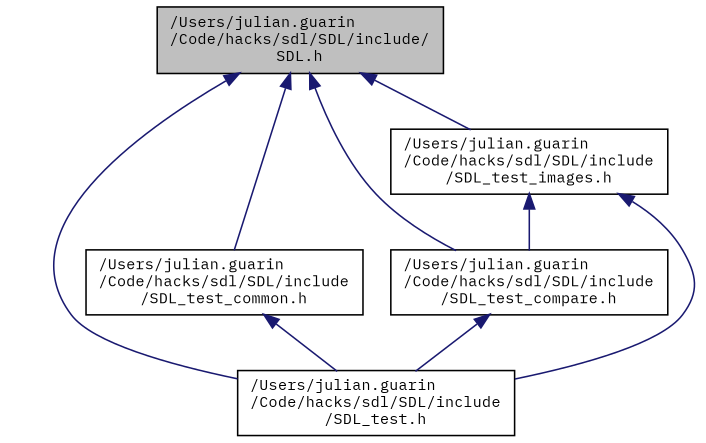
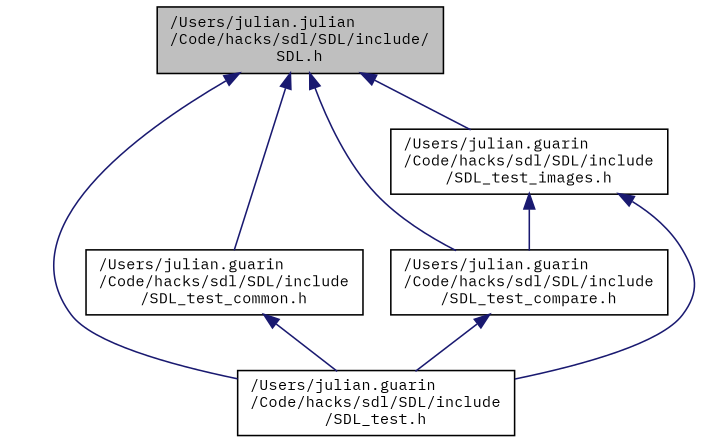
(300, 40) -> (300, 40)
